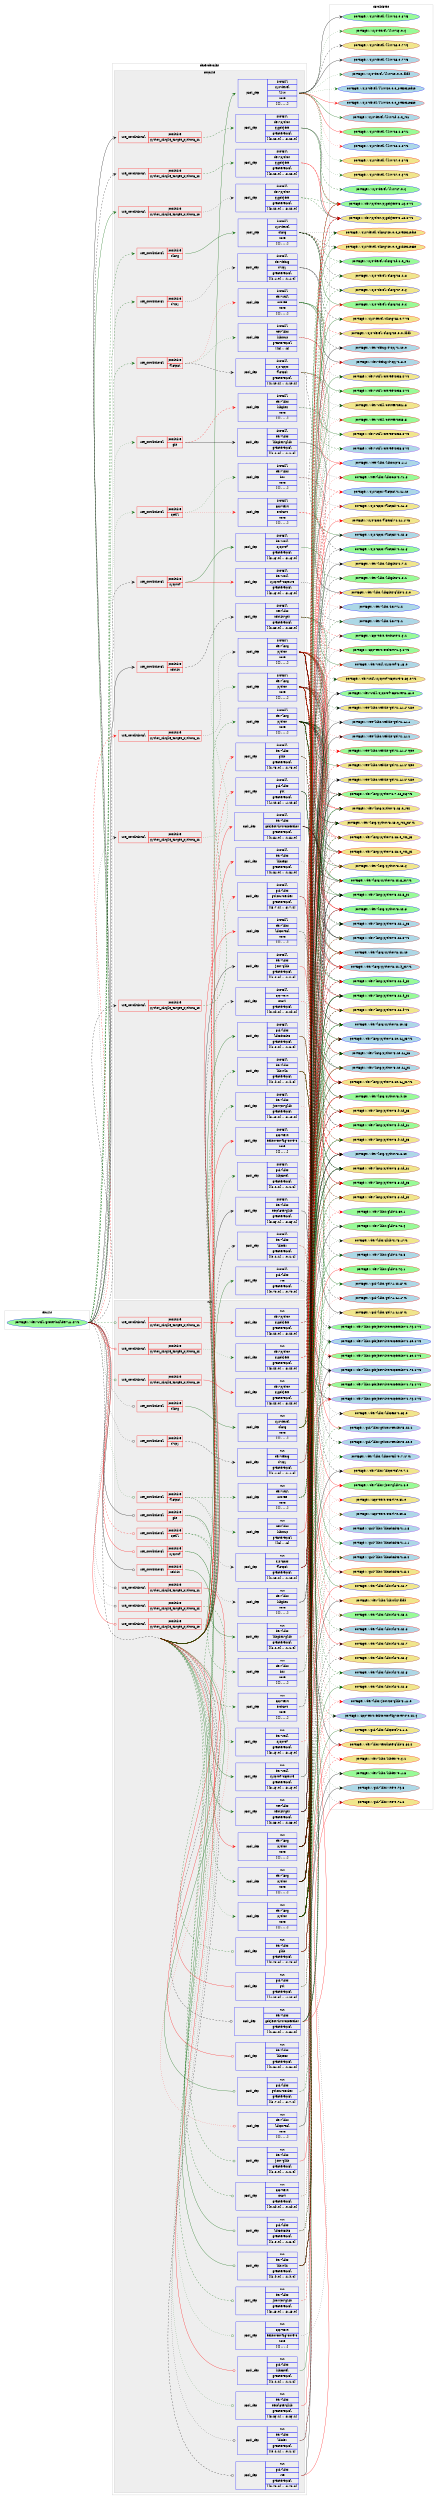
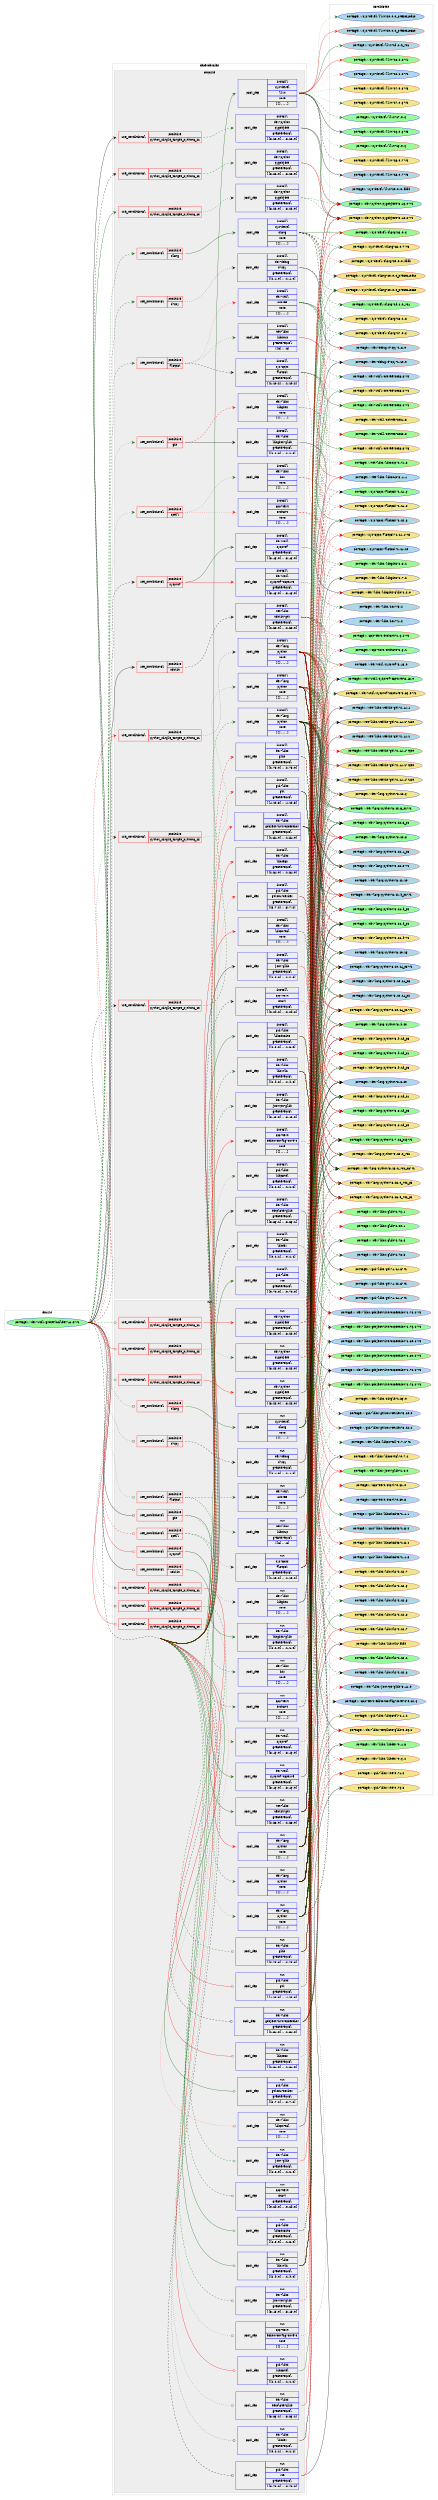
(381, 247) -> (381, 290)
(381, 1183) -> (381, 1111)
(381, 1241) -> none
(381, 1414) -> (381, 1399)
(381, 1788) -> (381, 1788)
